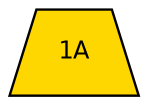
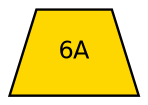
(74, 53) -> (74, 53)
